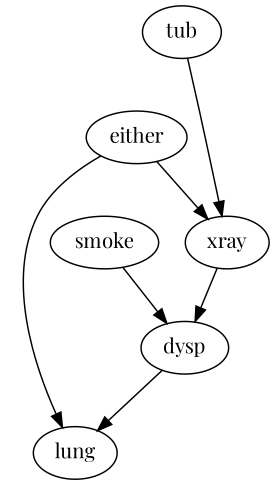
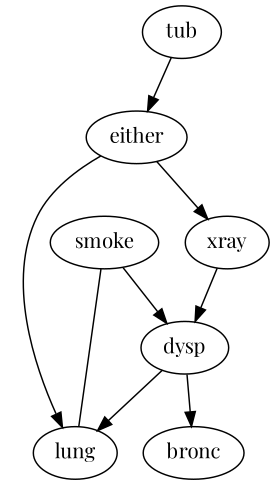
(204, 130) -> (162, 78)
none -> (90, 348)
none -> (194, 453)
